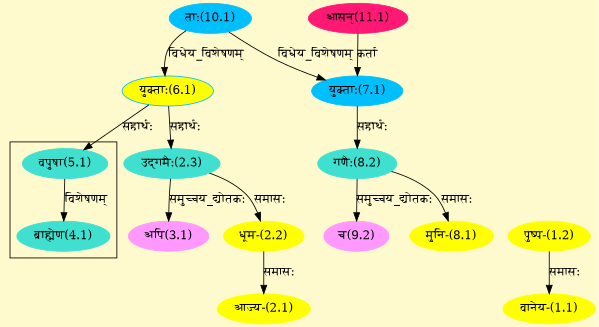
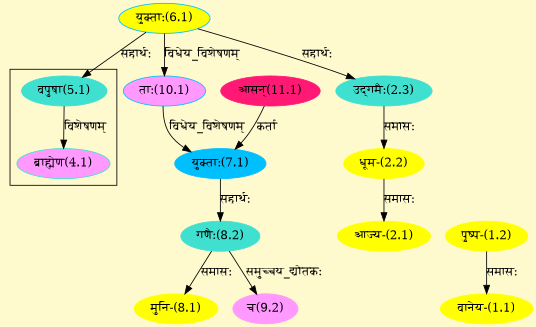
(210, 18) -> (164, 91)
(170, 46) -> (164, 50)
(63, 236) -> (63, 164)
(169, 236) -> none
